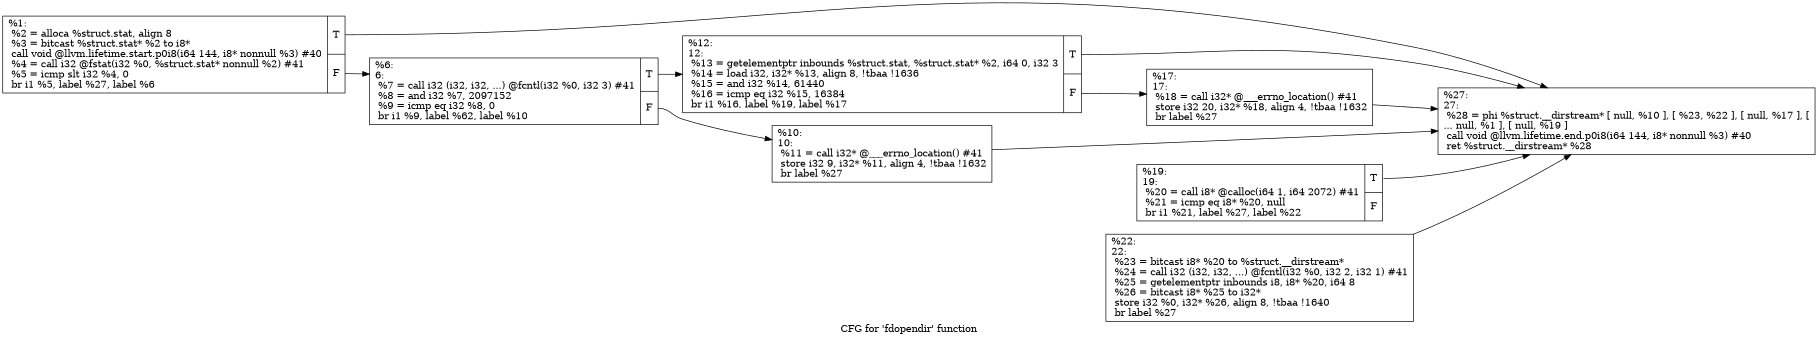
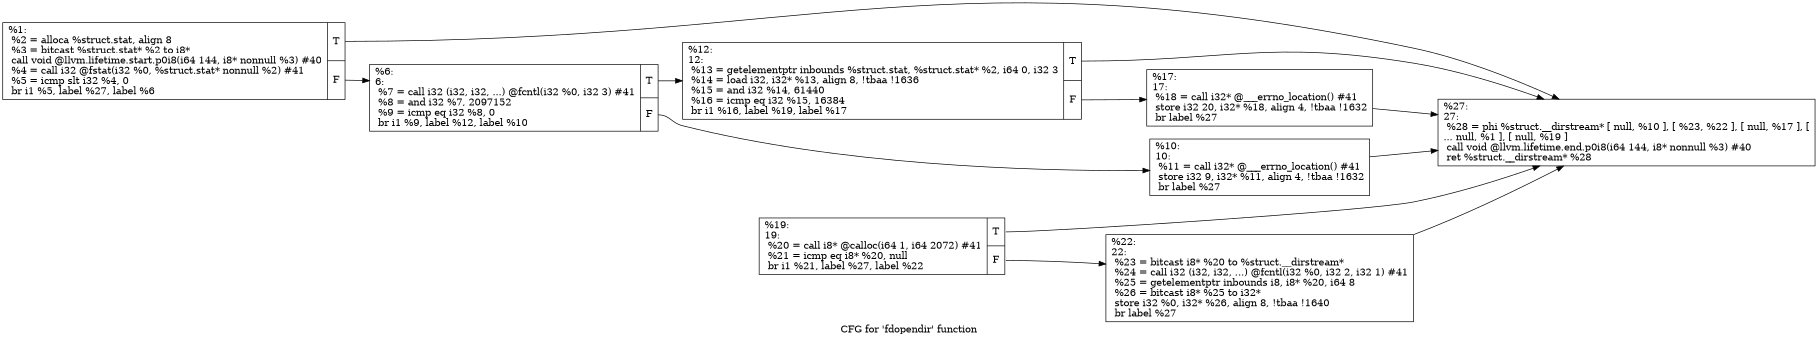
(452, 116) -> (452, 123)
none -> (1052, 261)
